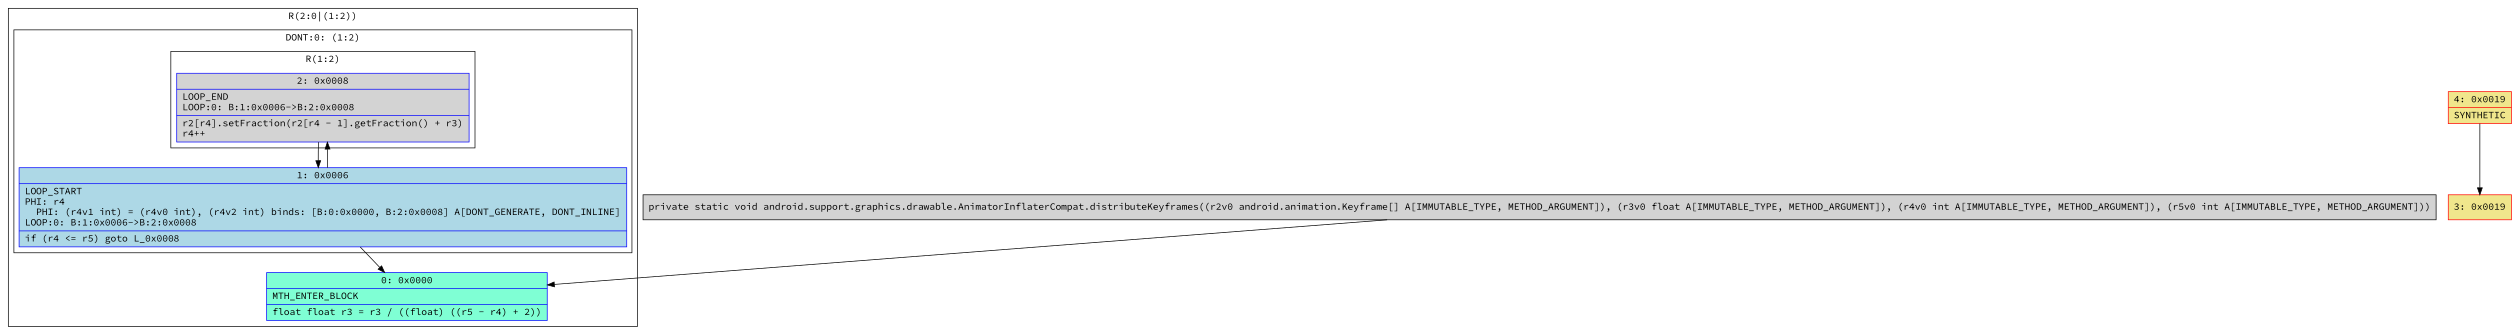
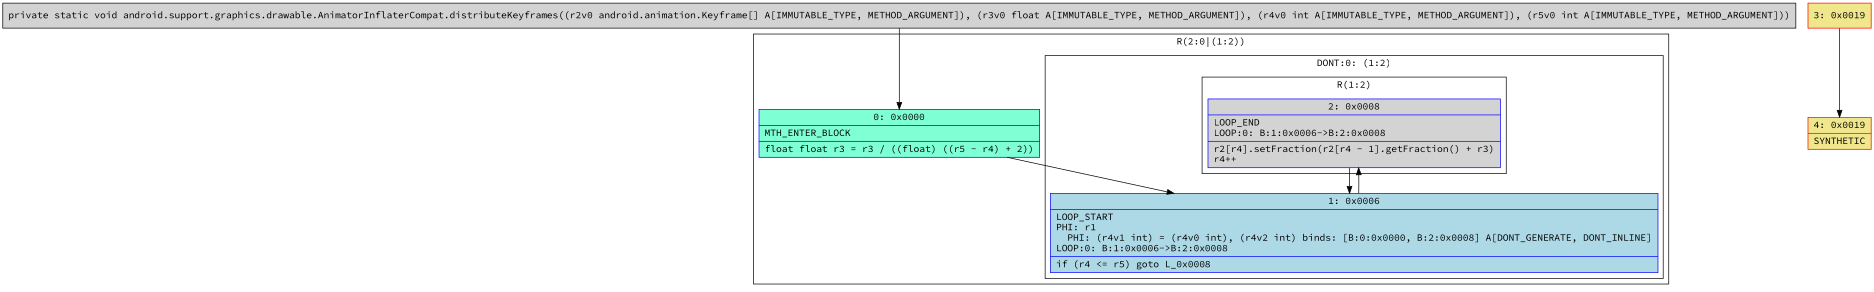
(2480, 156) -> (1840, 69)
(48, 202) -> (1079, 227)
(370, 257) -> (1087, 175)
